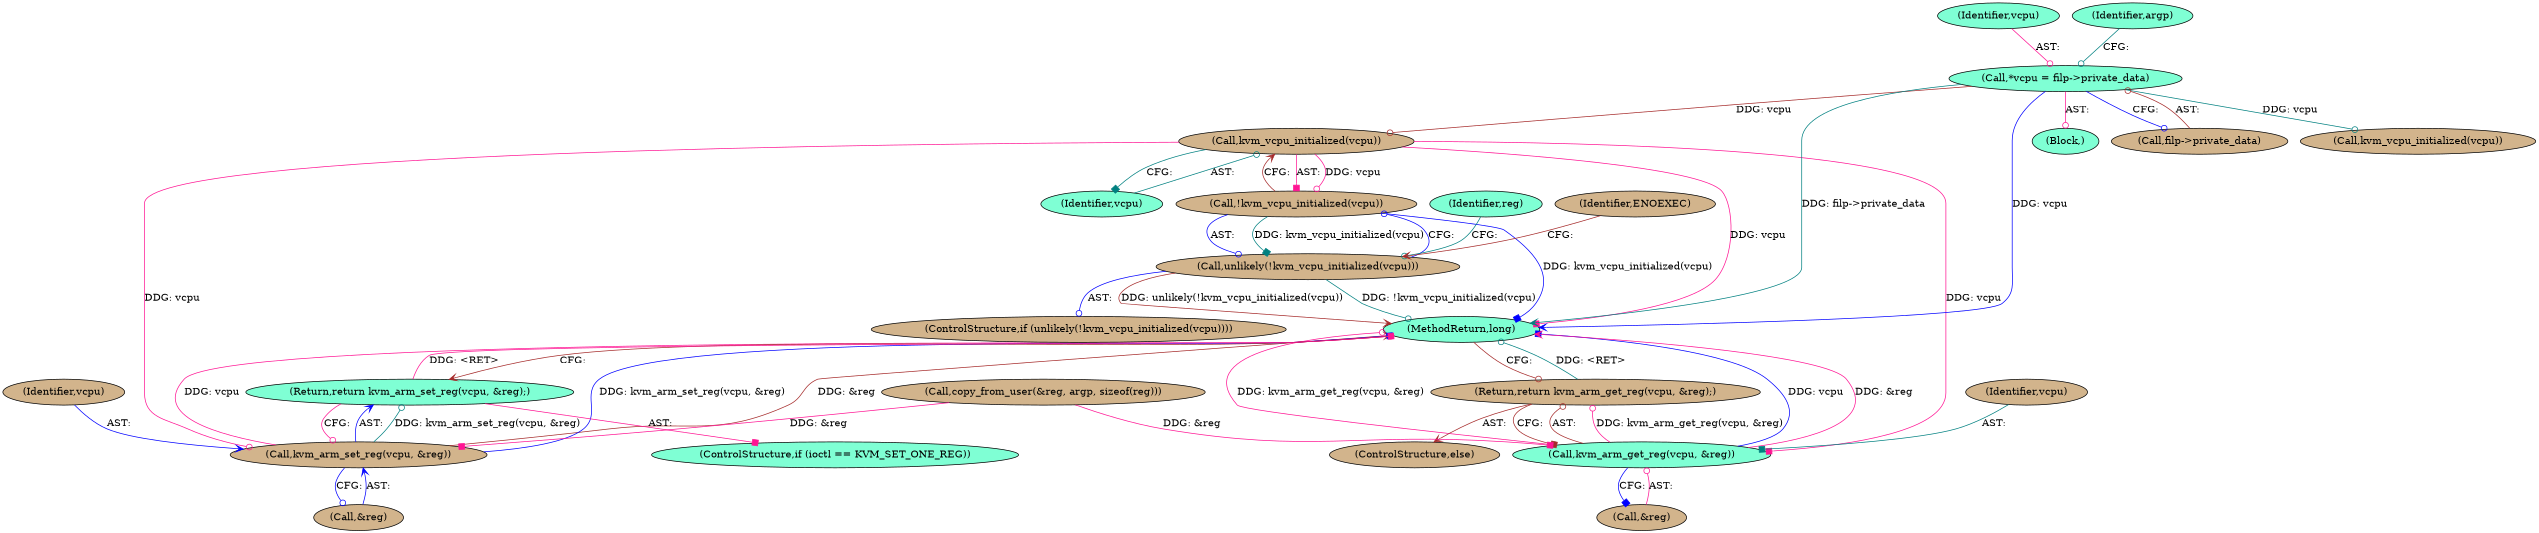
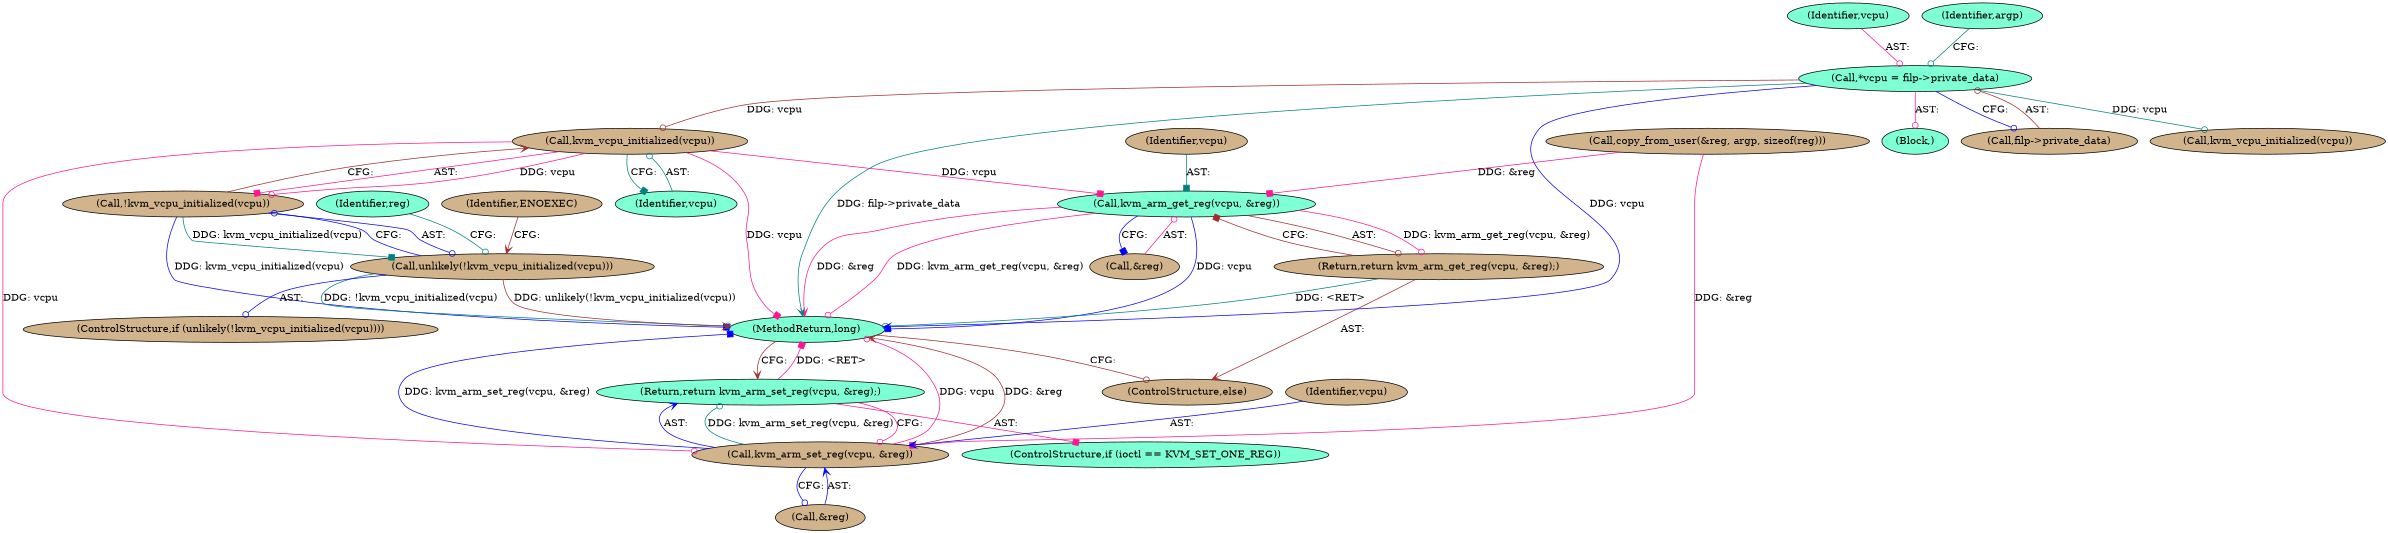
(1502, 364) -> (1011, 350)
